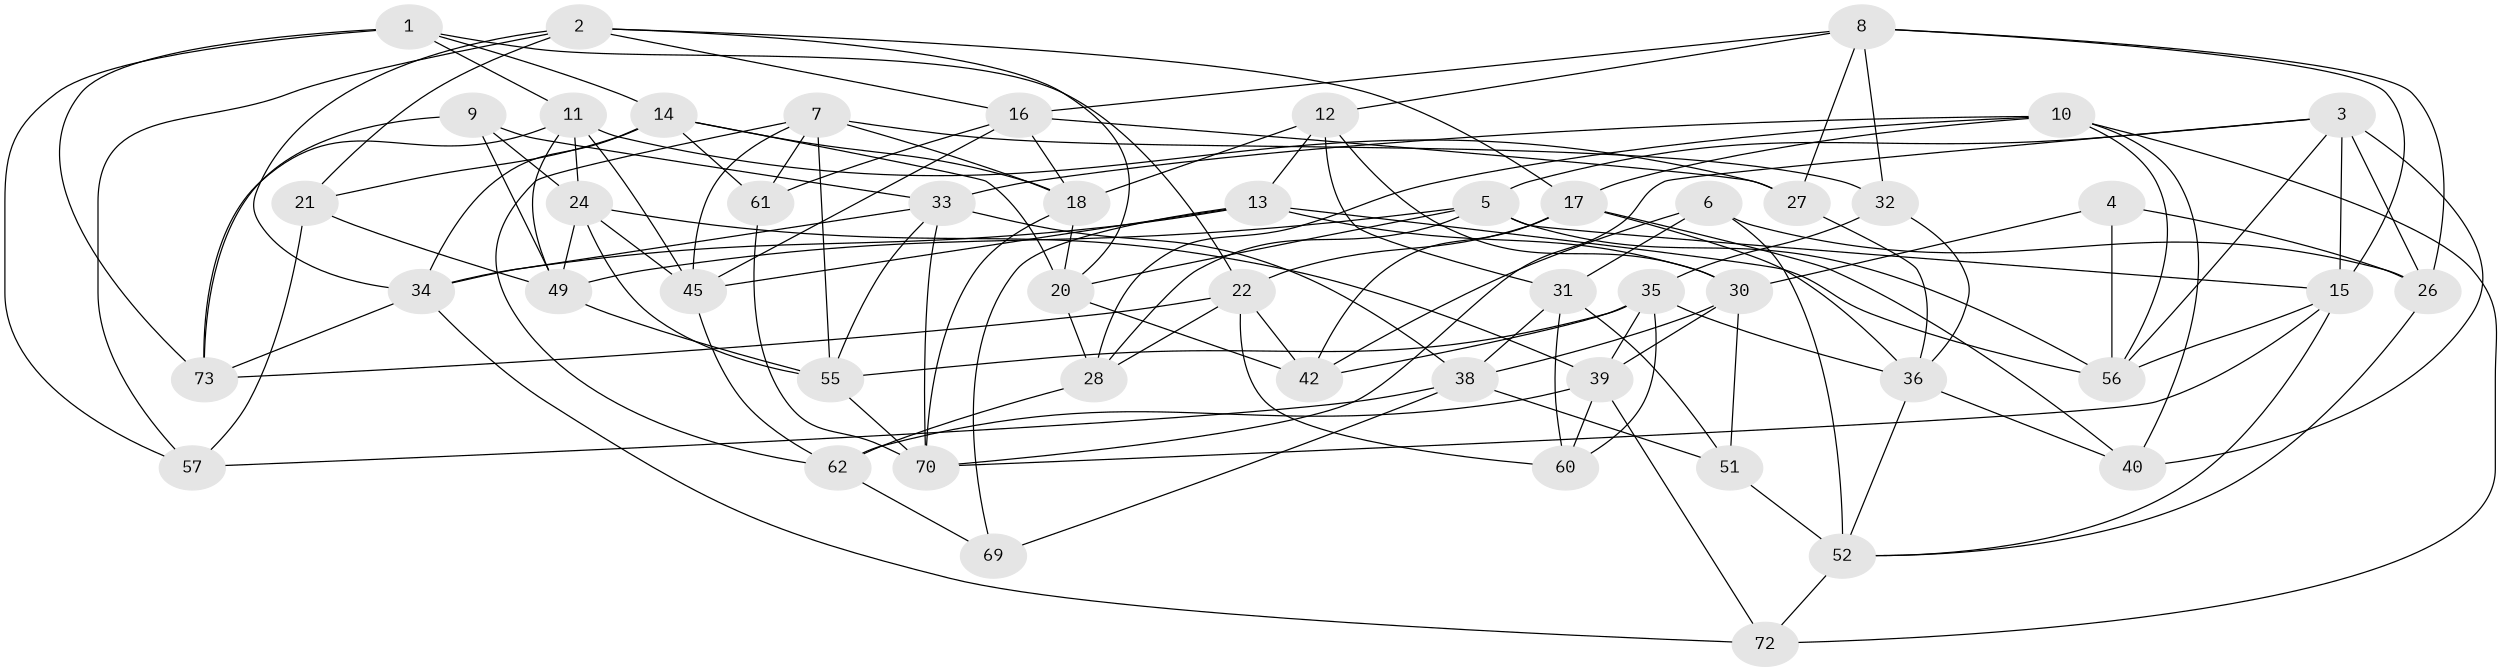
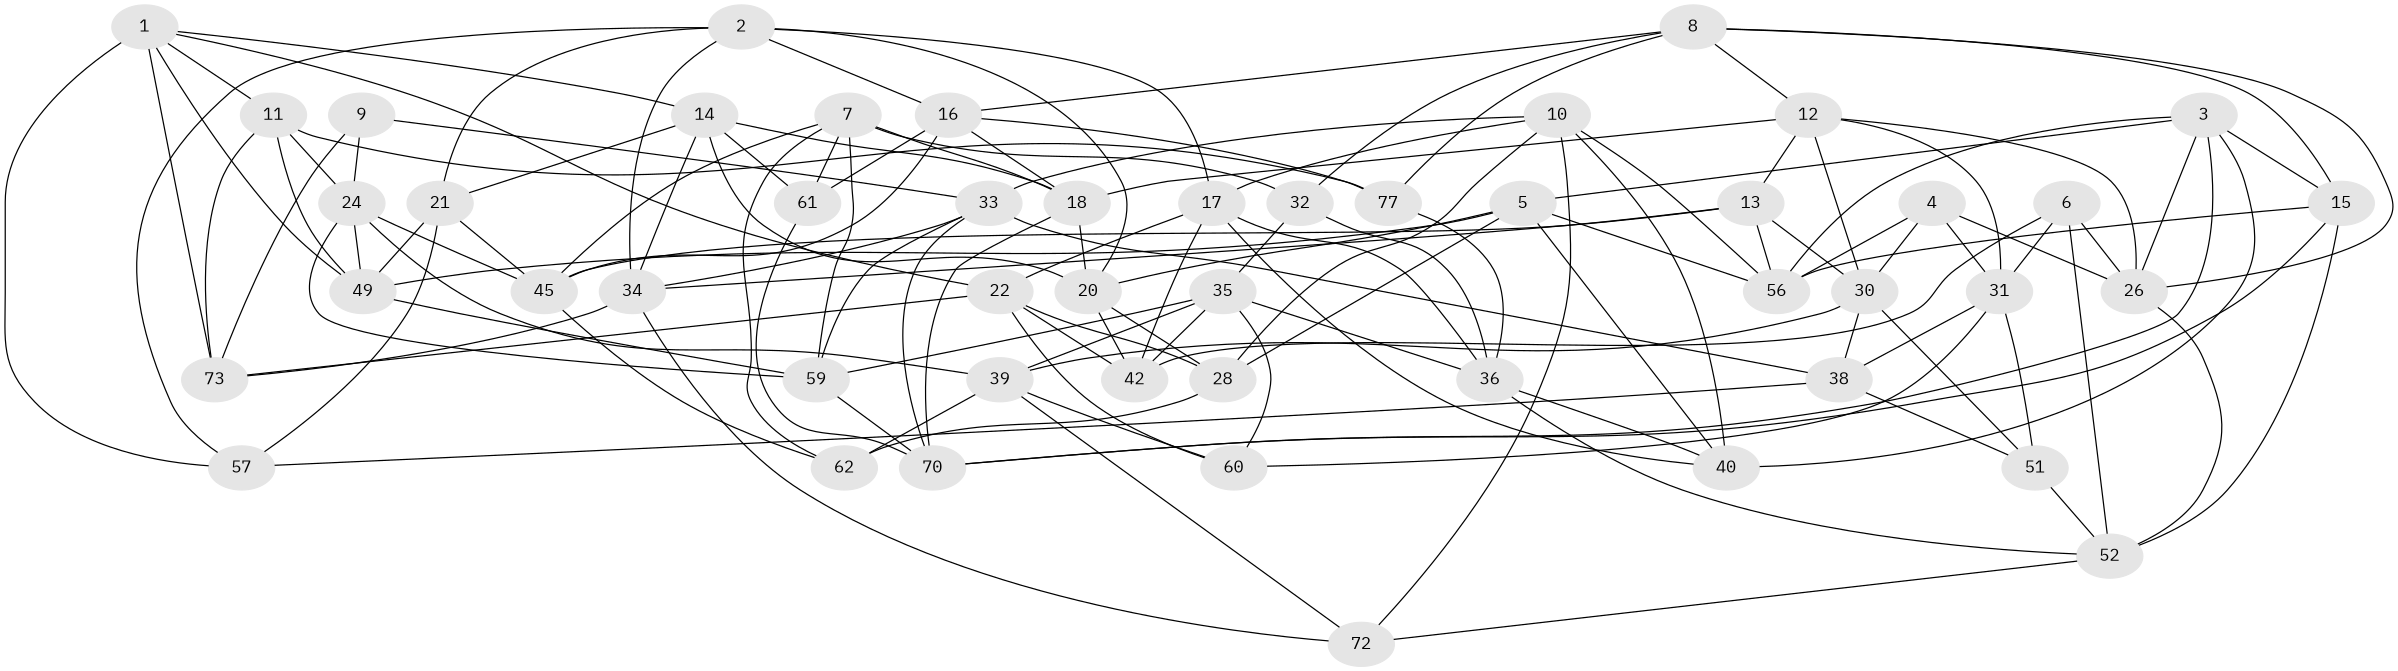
none -> (2035, 149)
(511, 193) -> (238, 170)
(637, 201) -> (492, 247)
(1797, 203) -> (1388, 203)
none -> (1969, 251)
(1948, 260) -> (1616, 325)
(831, 380) -> (816, 380)
(993, 556) -> none
